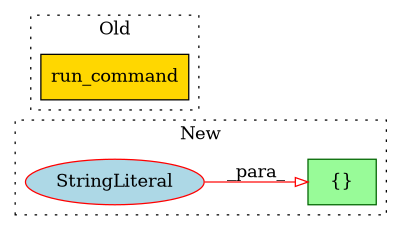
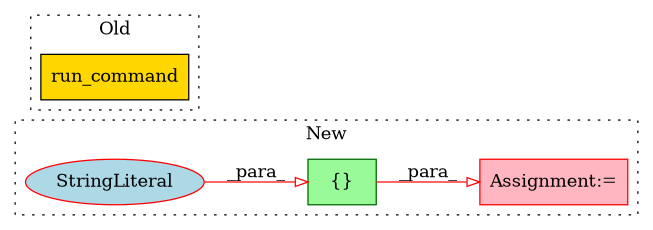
none -> (554, 182)
